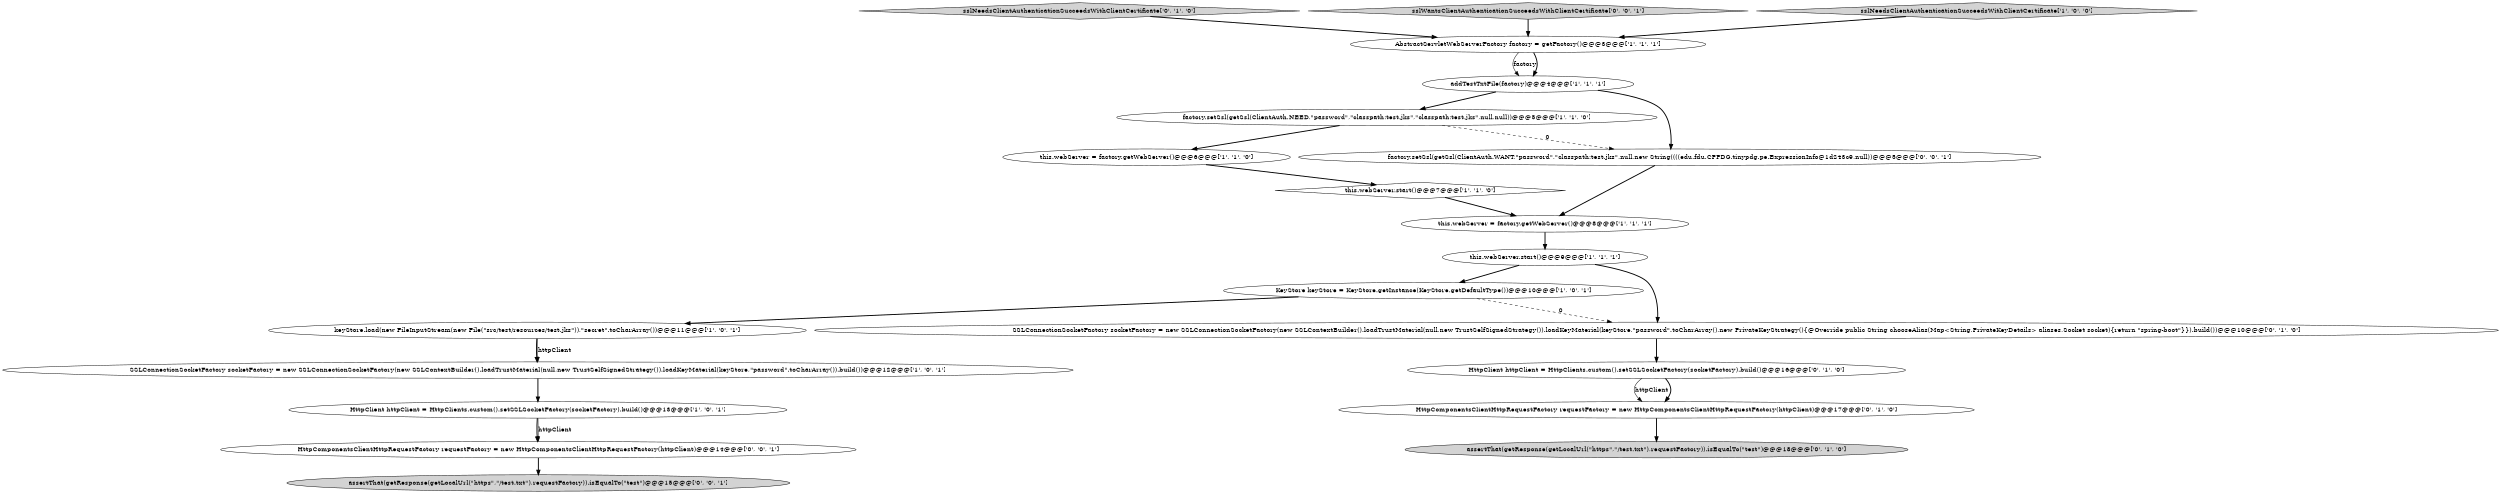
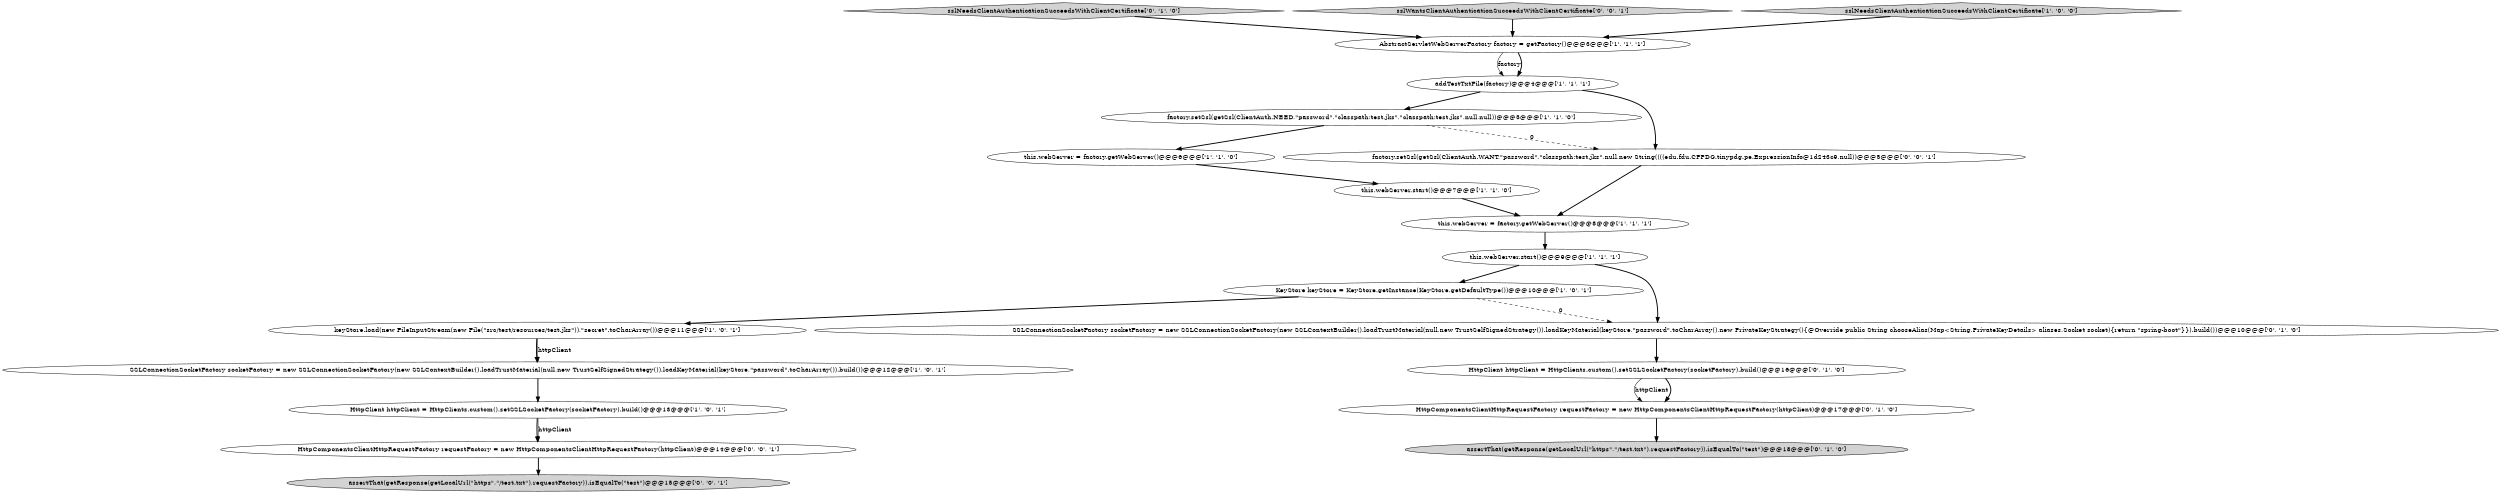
(1420, 191) -> (1437, 191)
